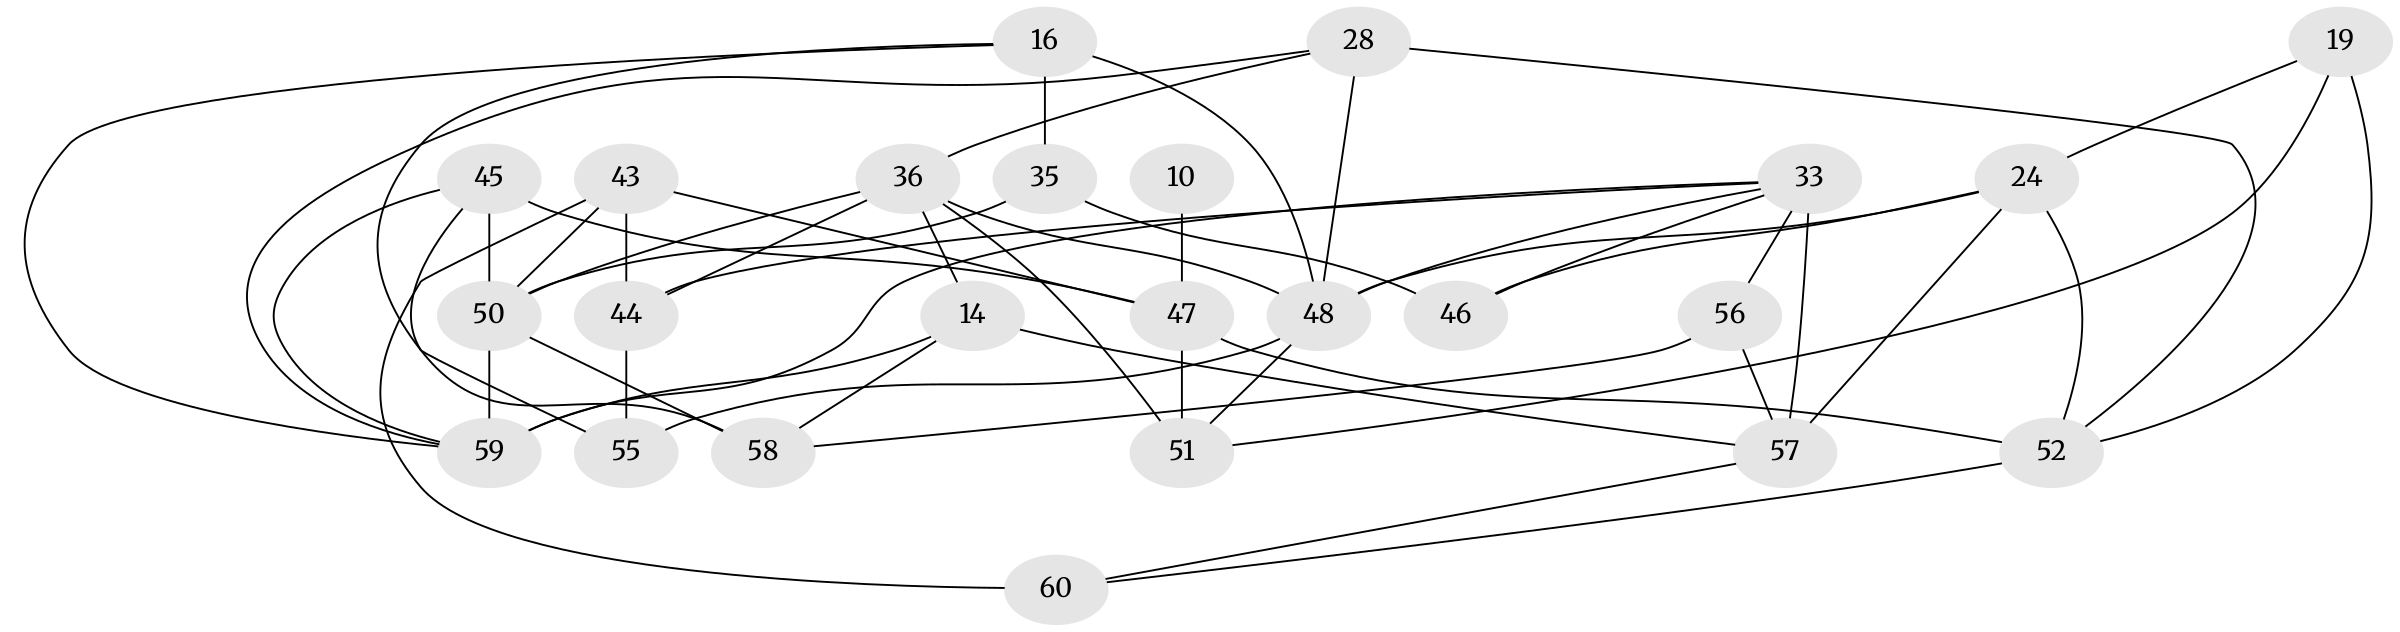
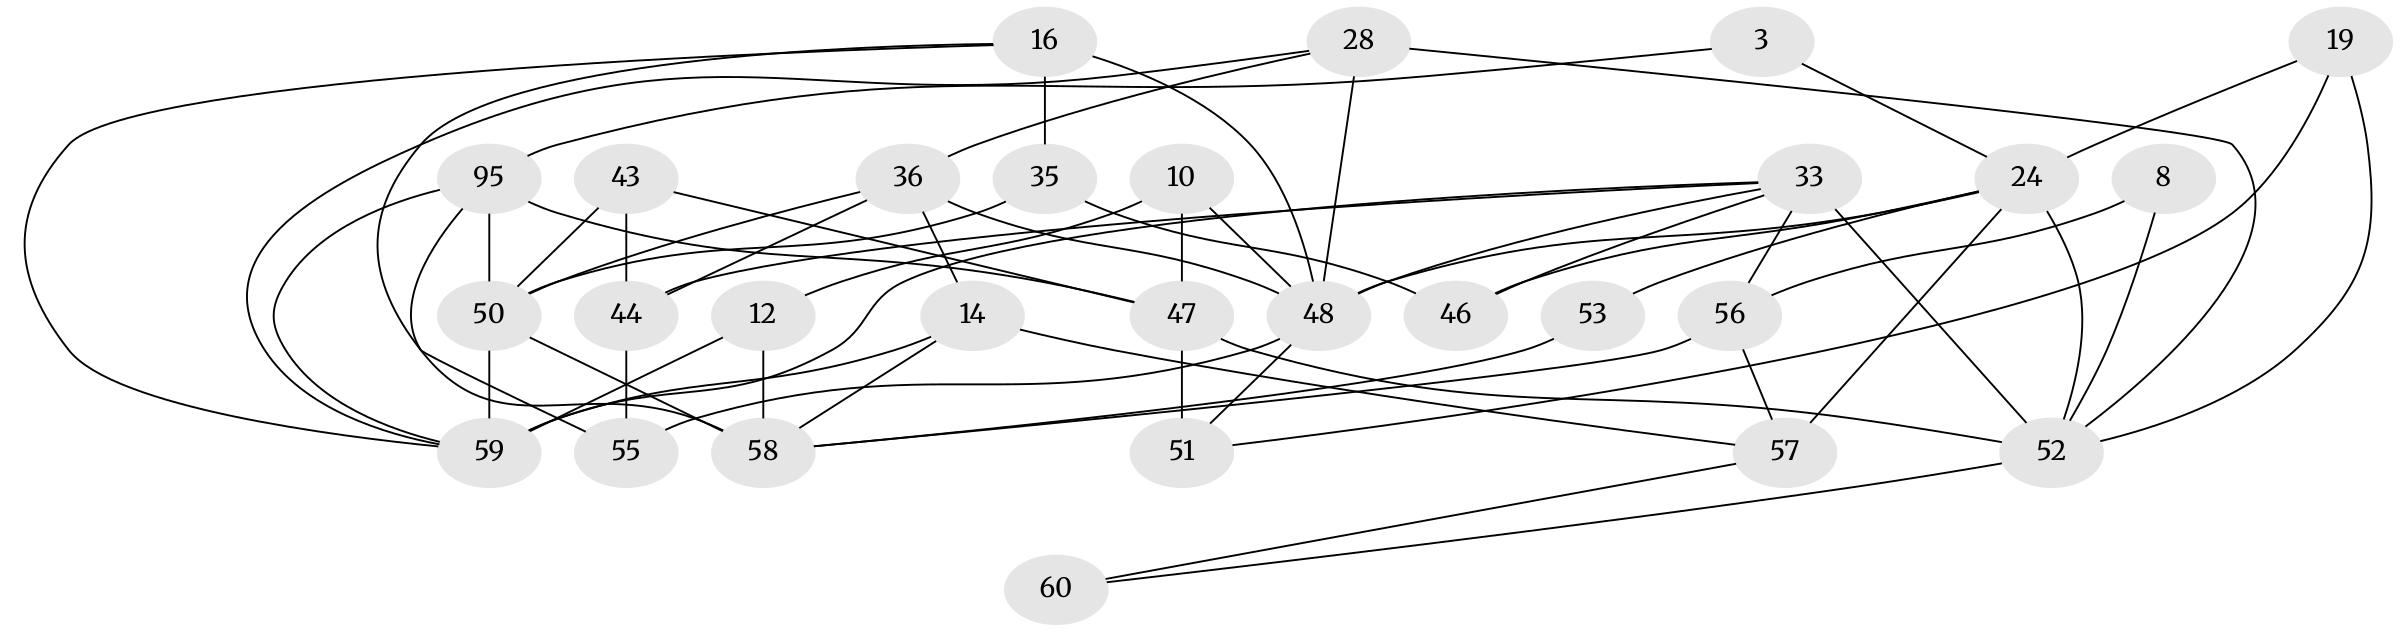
none -> (1762, 42)
(489, 179) -> (489, 179)
none -> (2164, 179)
none -> (1234, 231)
(1062, 302) -> none
none -> (763, 316)
none -> (1593, 316)
(1801, 316) -> (1926, 311)
(505, 533) -> none
